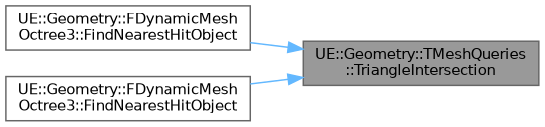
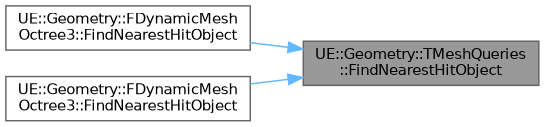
(421, 63) -> (421, 63)
